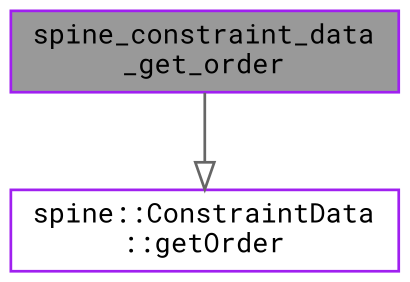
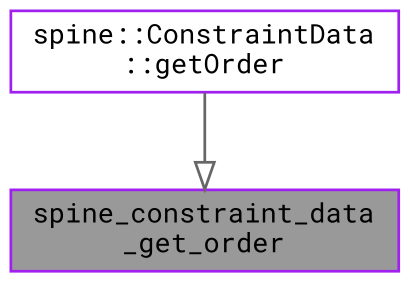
(205, 127) -> (205, 127)
